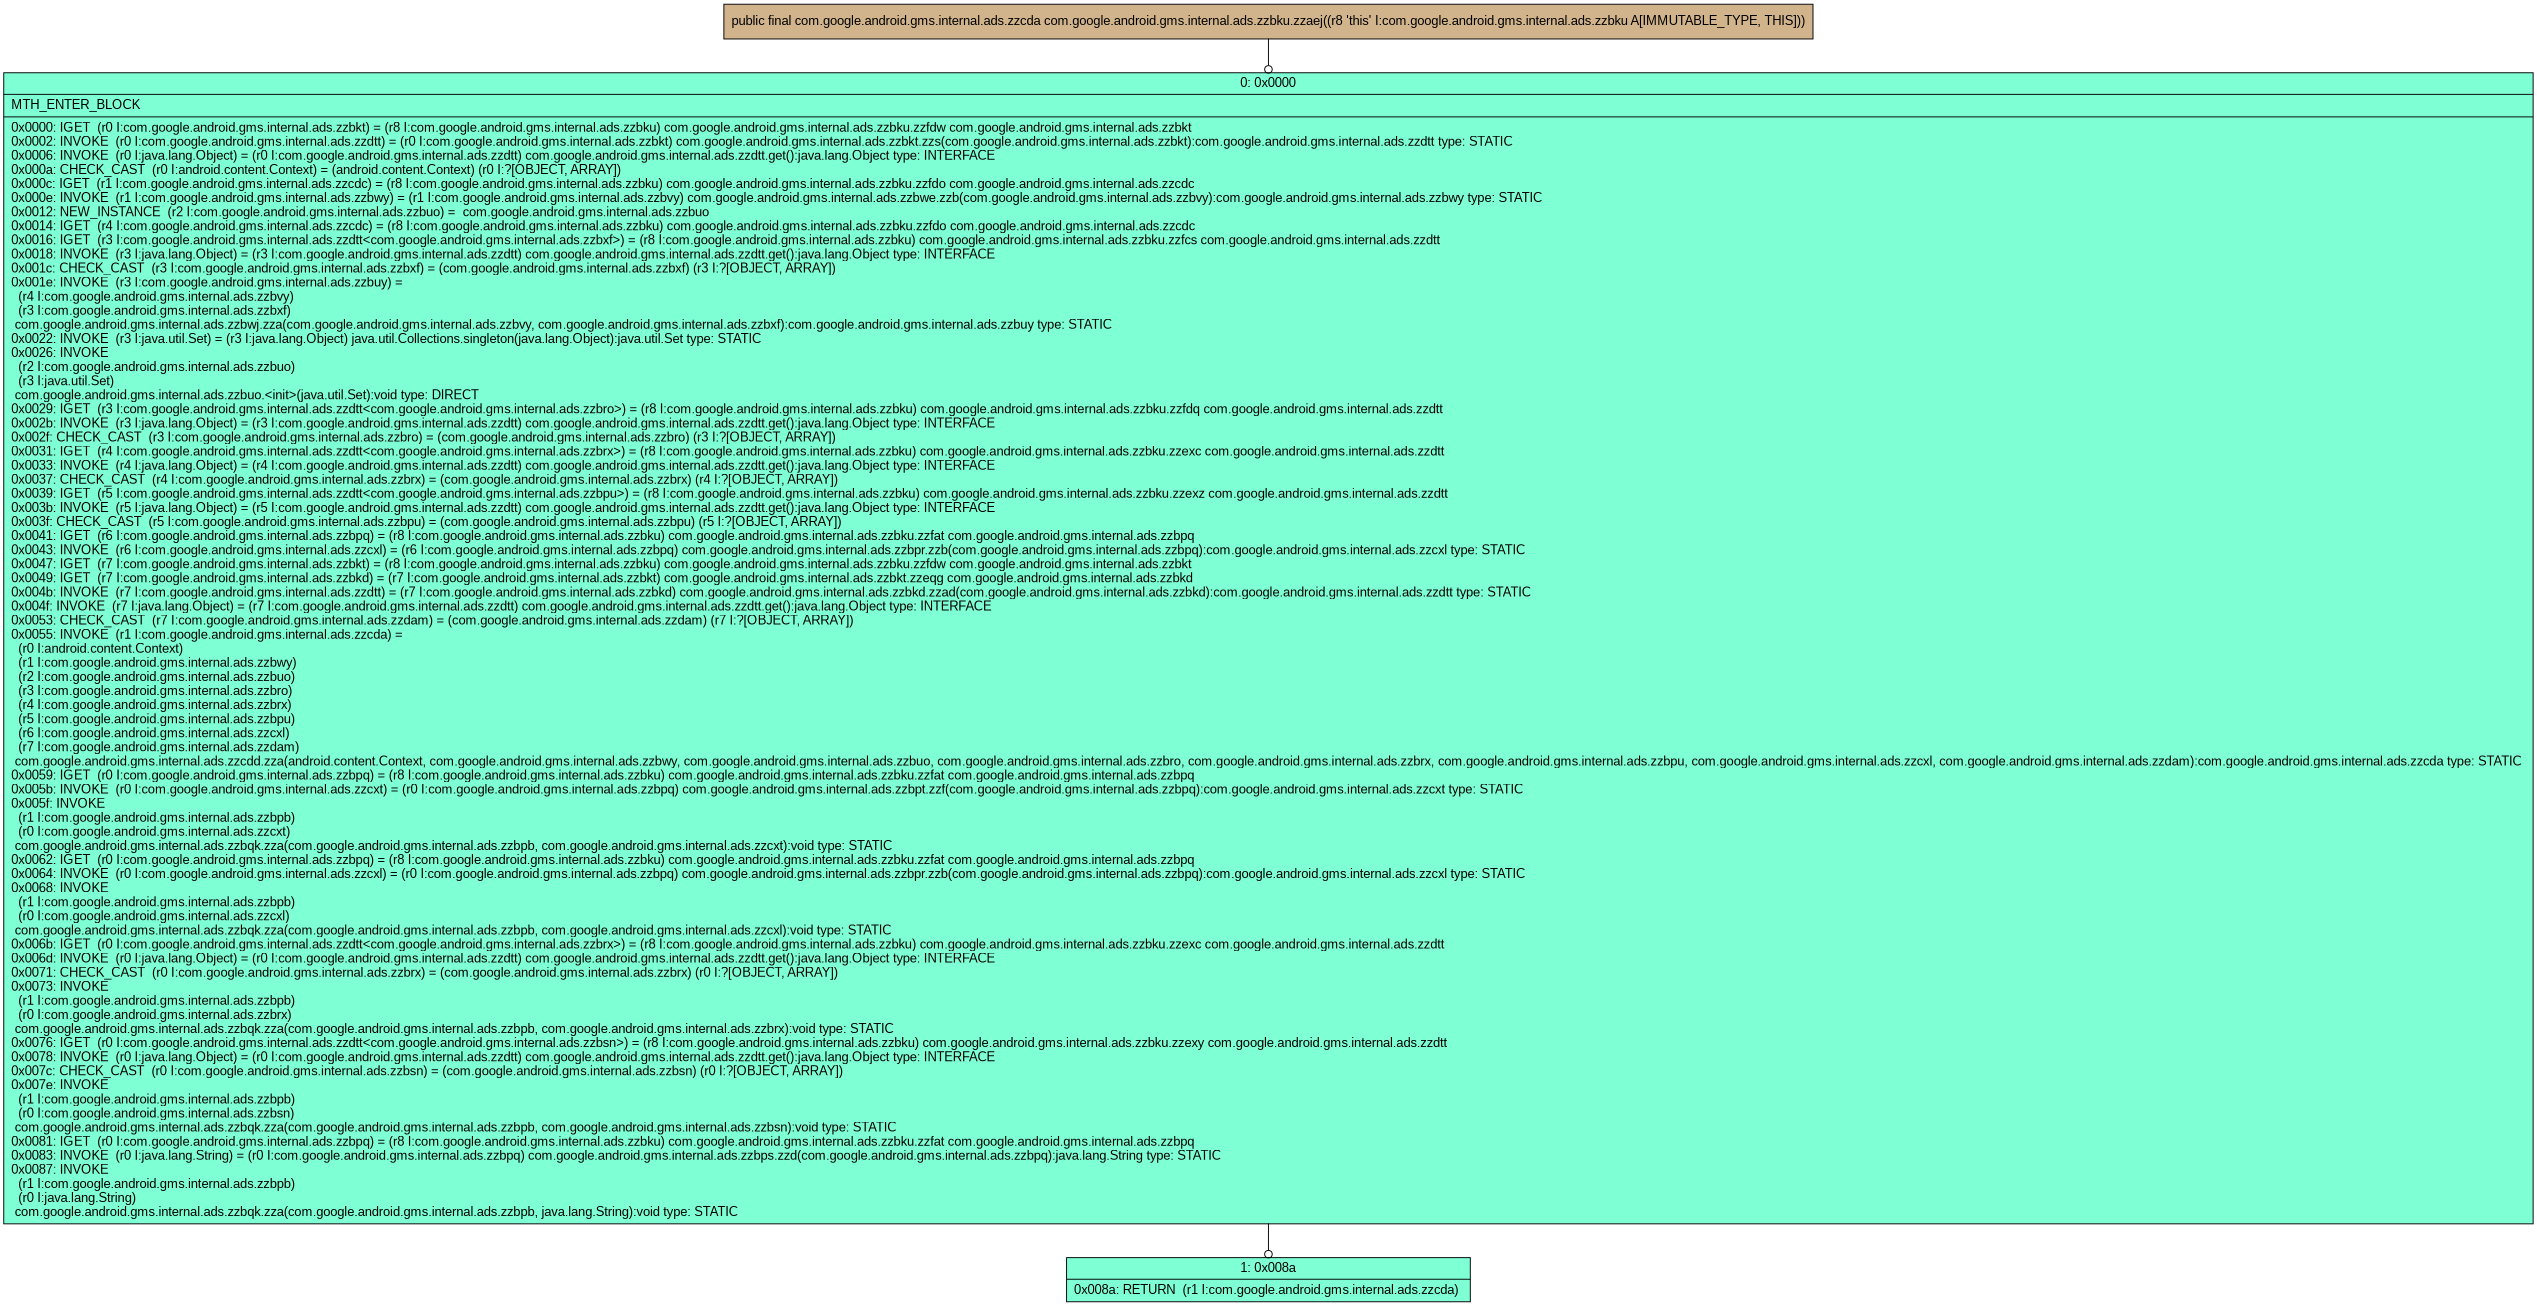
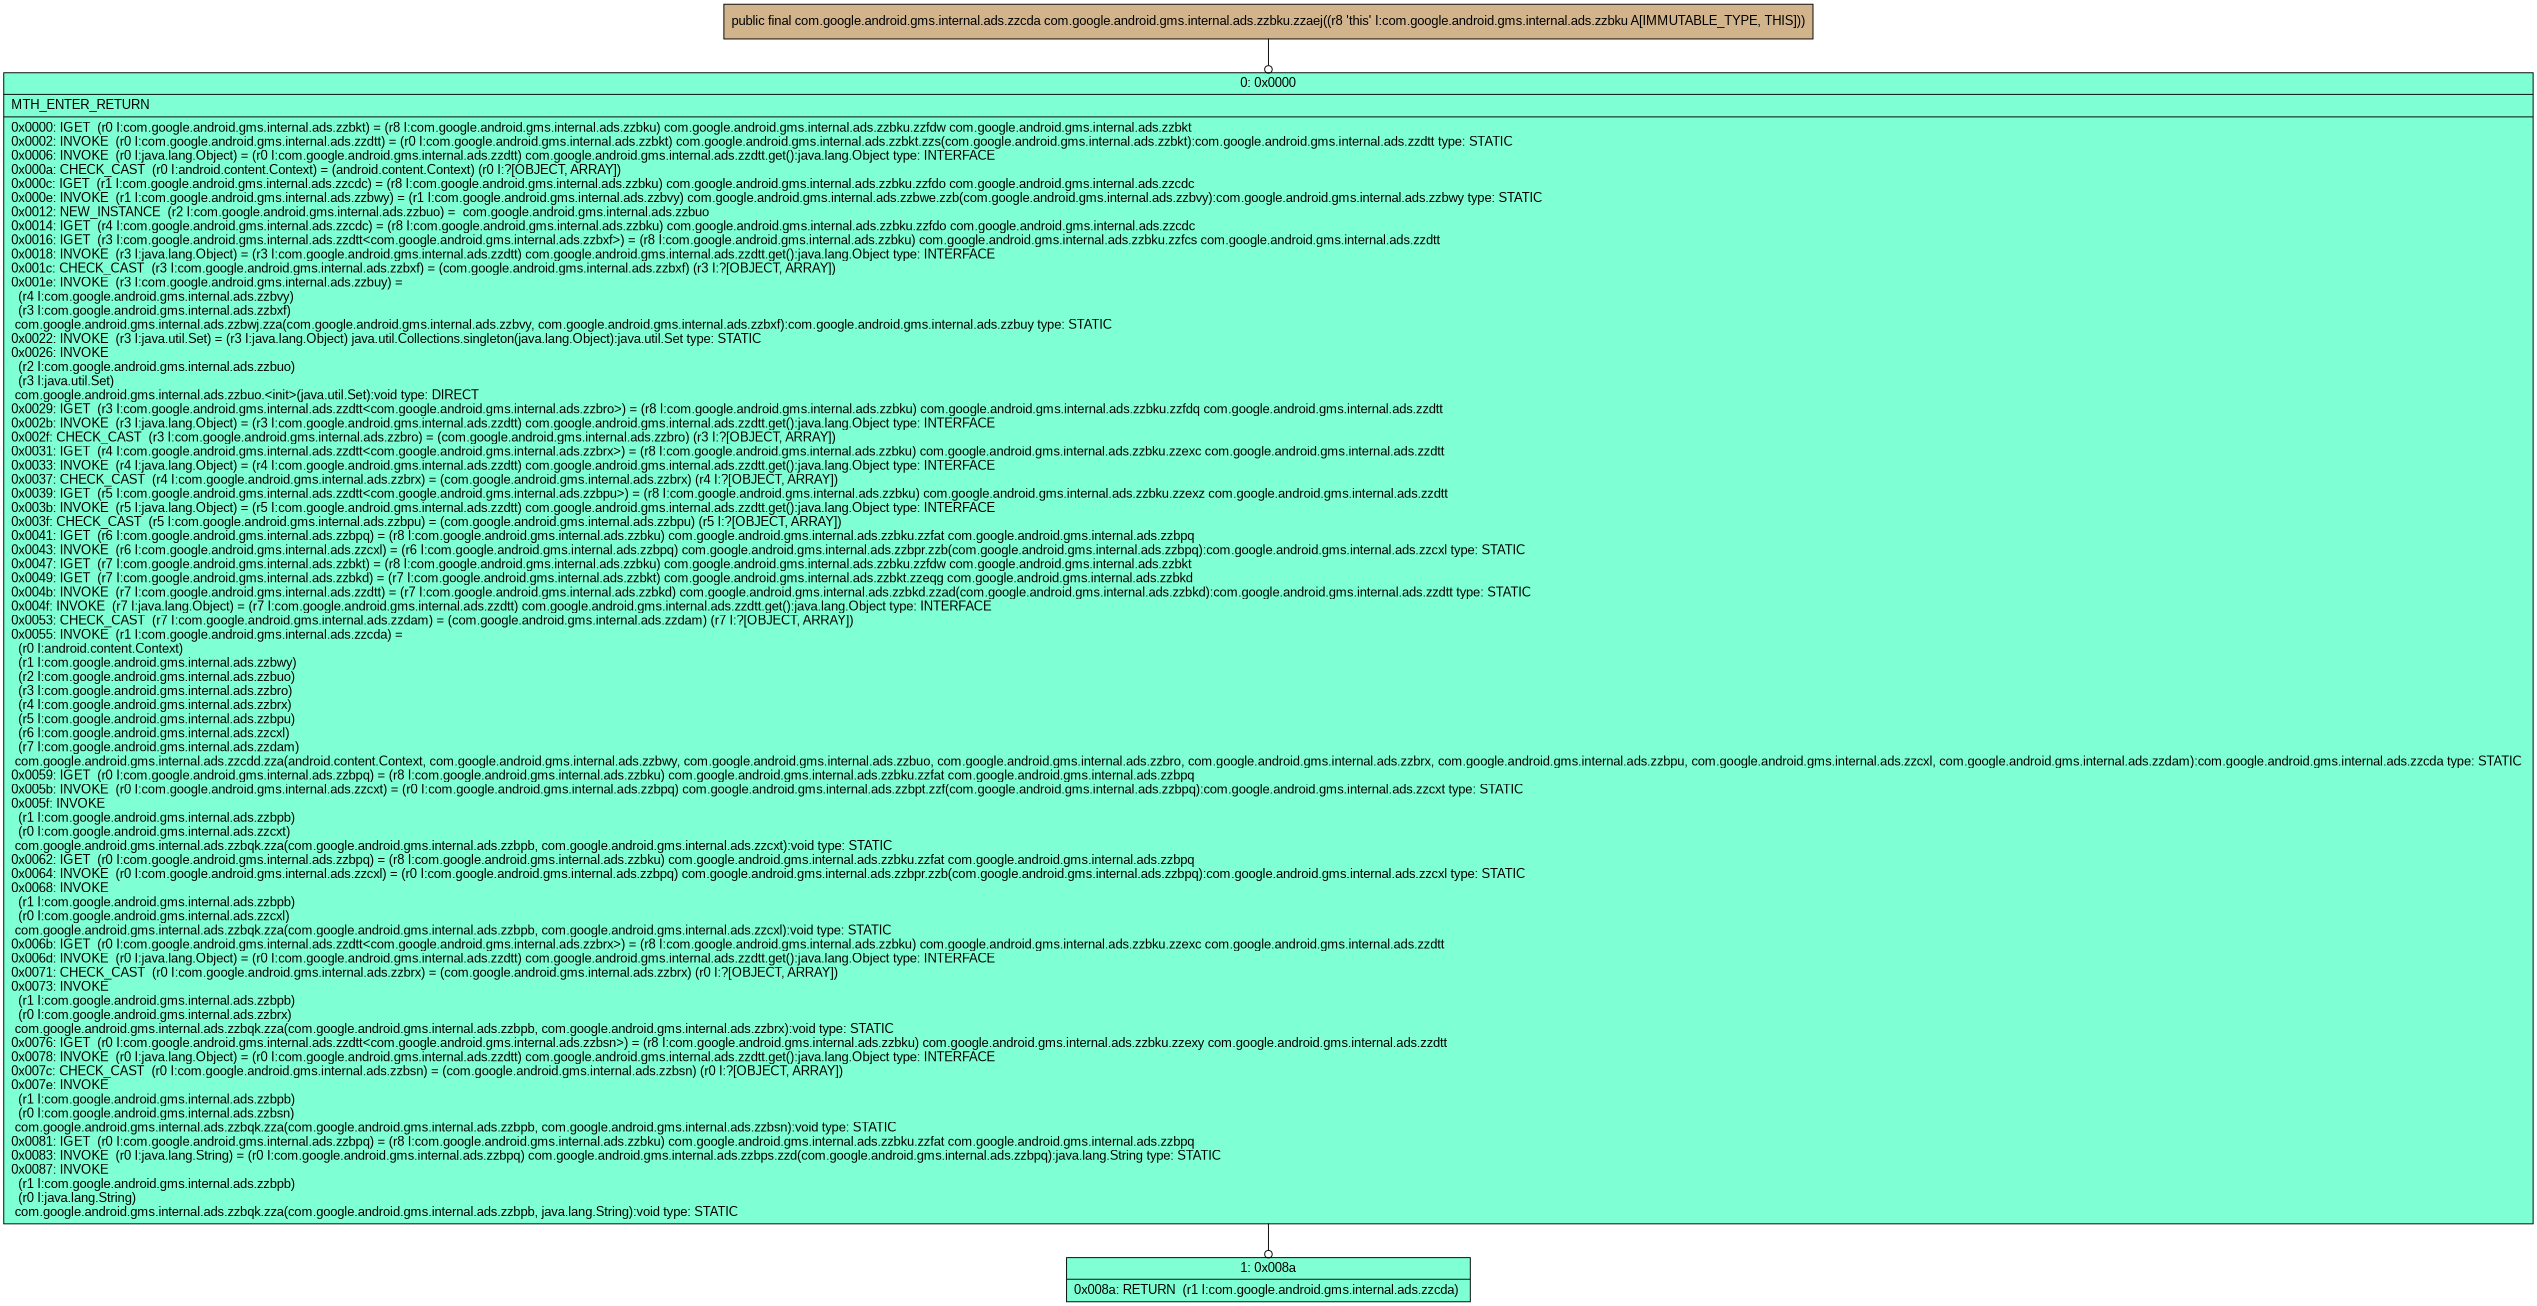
(76, 105) -> (81, 105)
